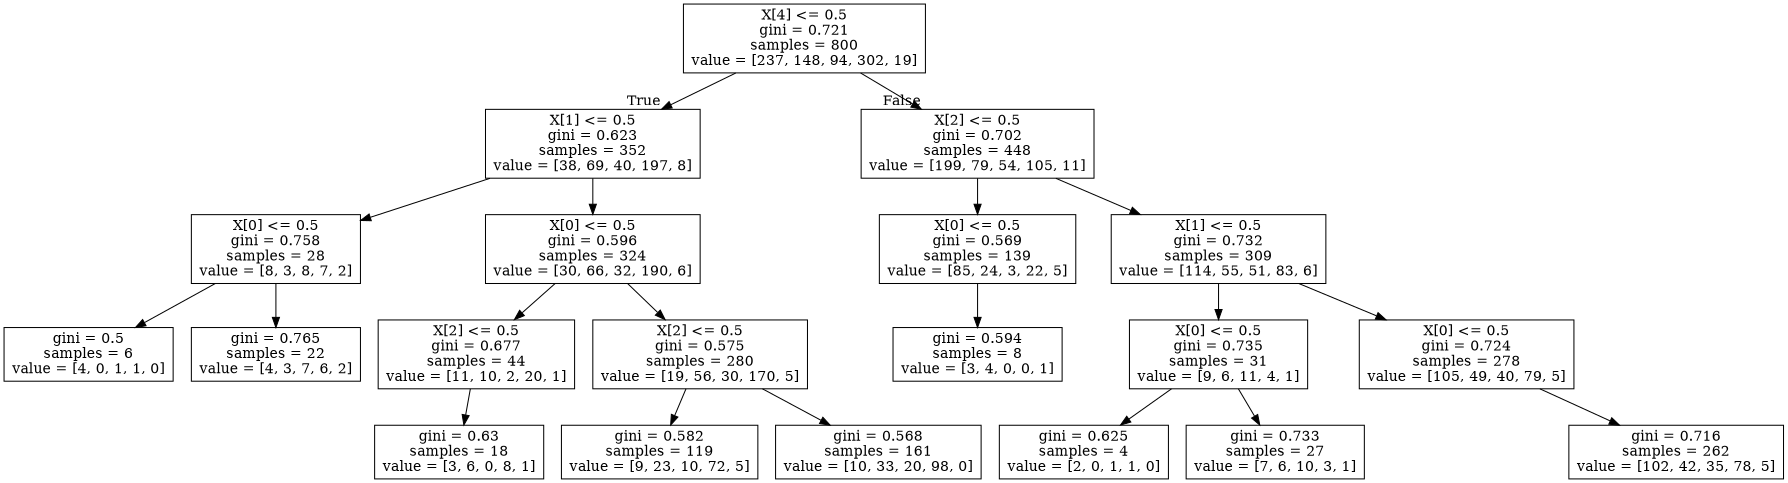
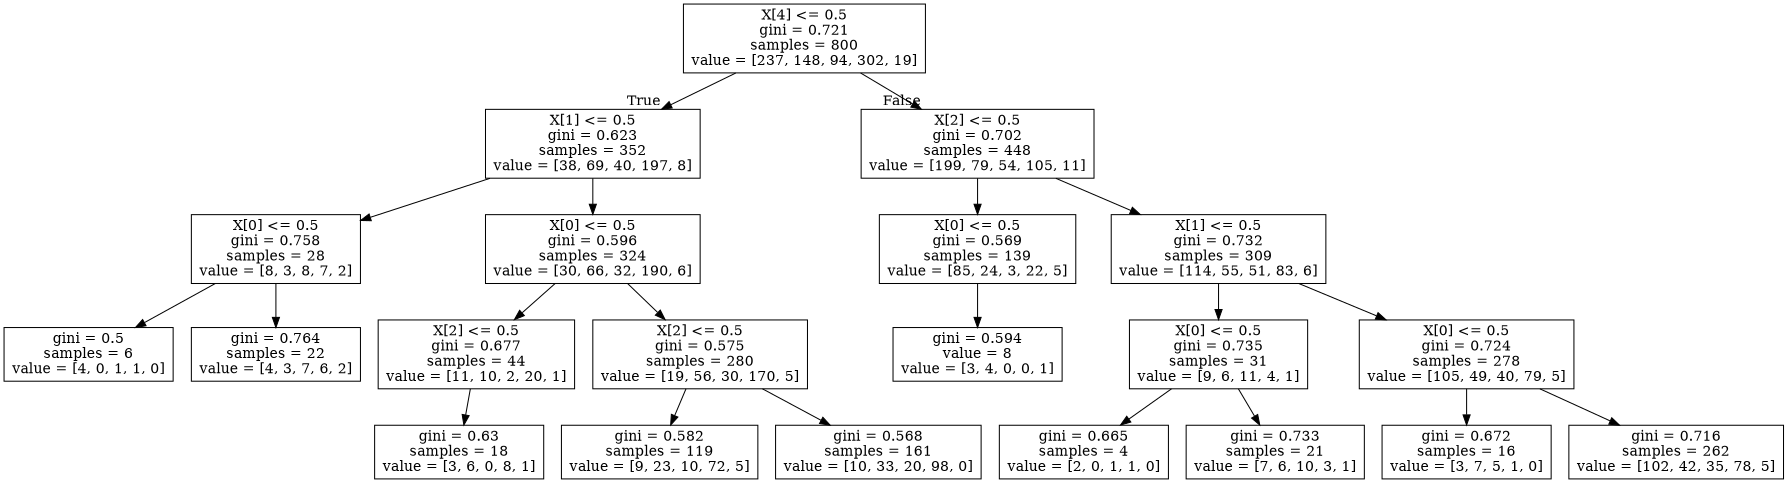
(276, 354) -> (276, 354)
(978, 354) -> (978, 354)
(1084, 452) -> (1084, 452)
(1275, 452) -> (1275, 452)
none -> (1467, 452)
